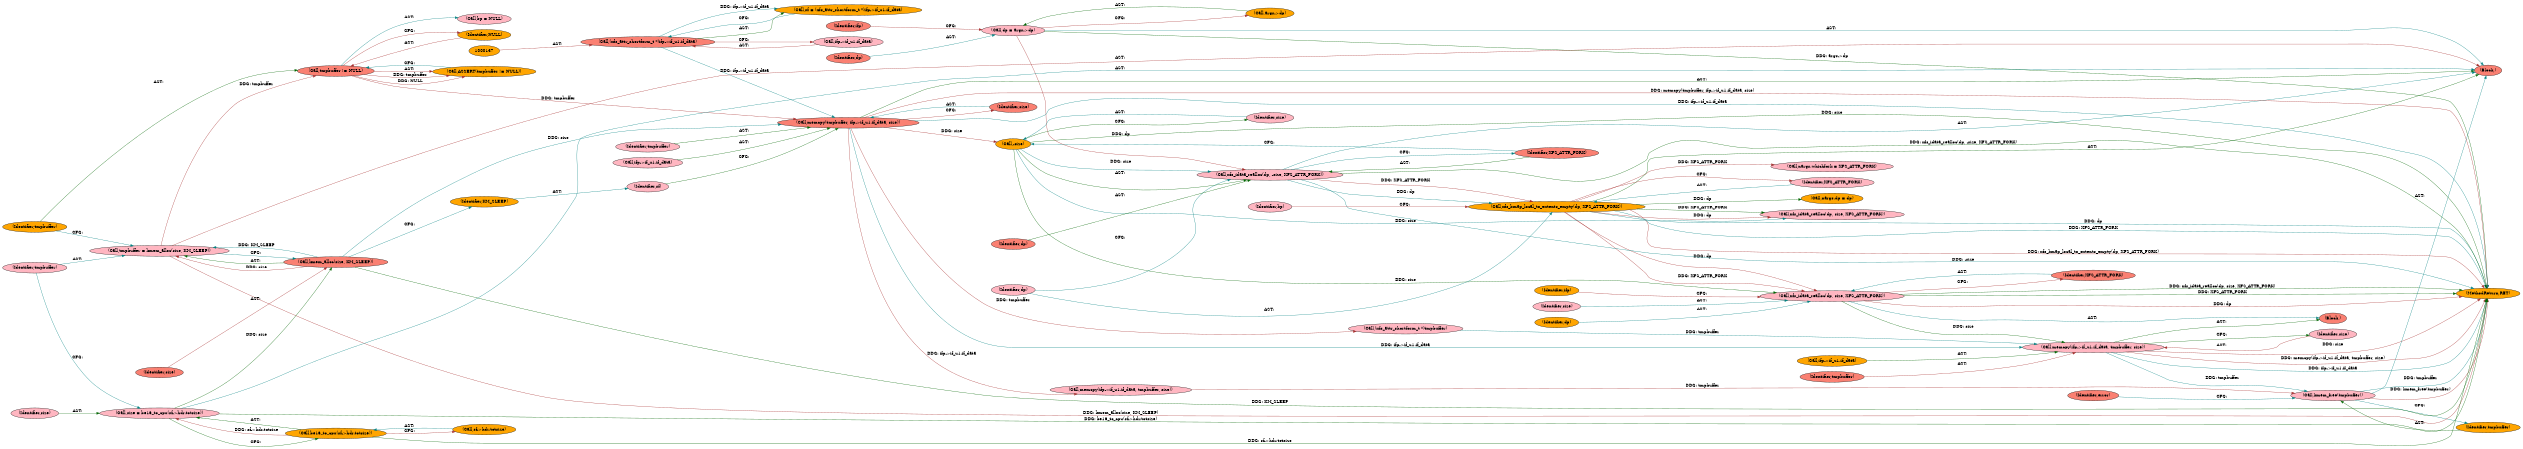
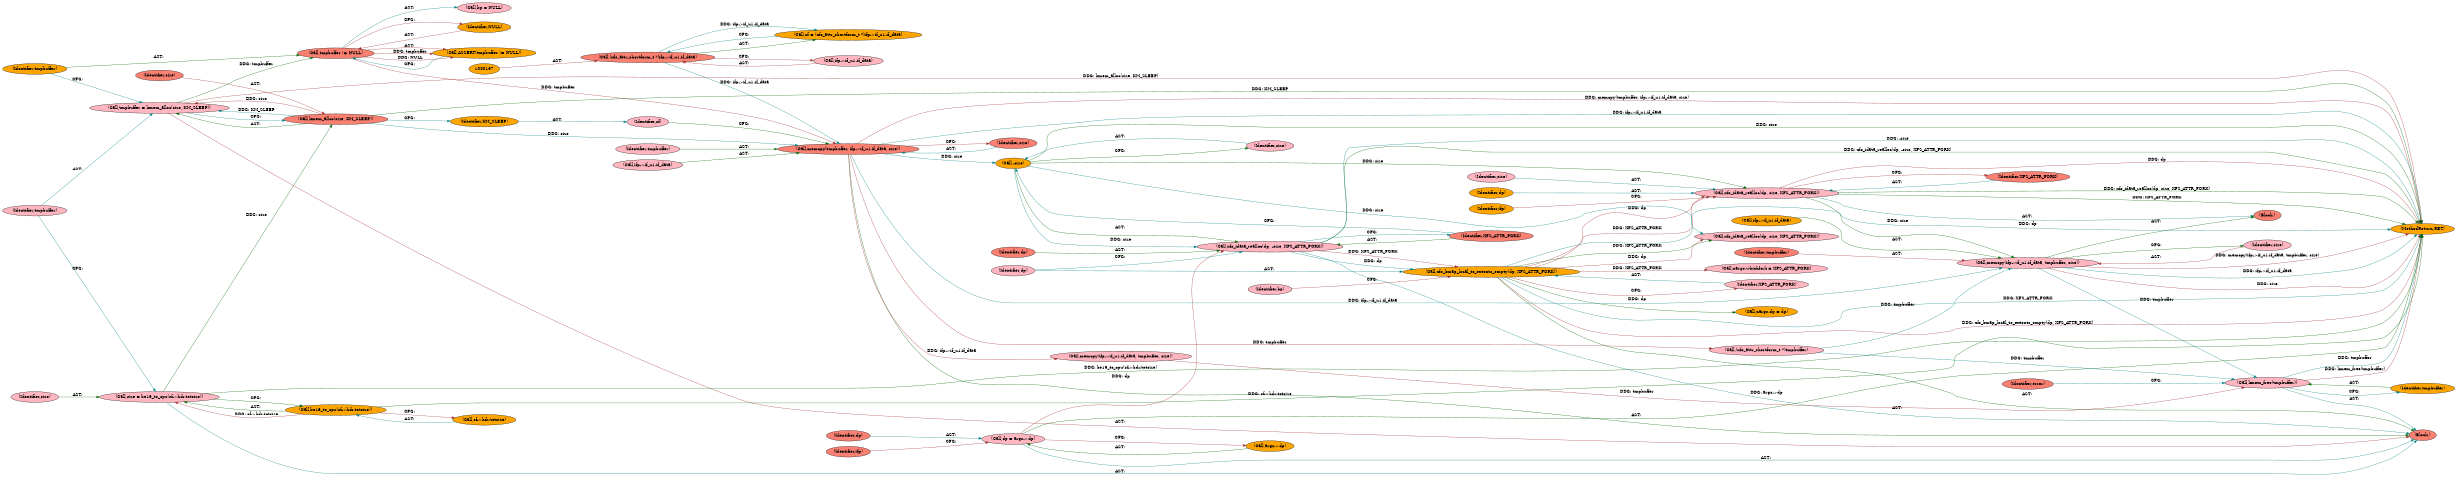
(209, 134) -> (243, 77)
(939, 134) -> (937, 160)
none -> (2025, 364)
